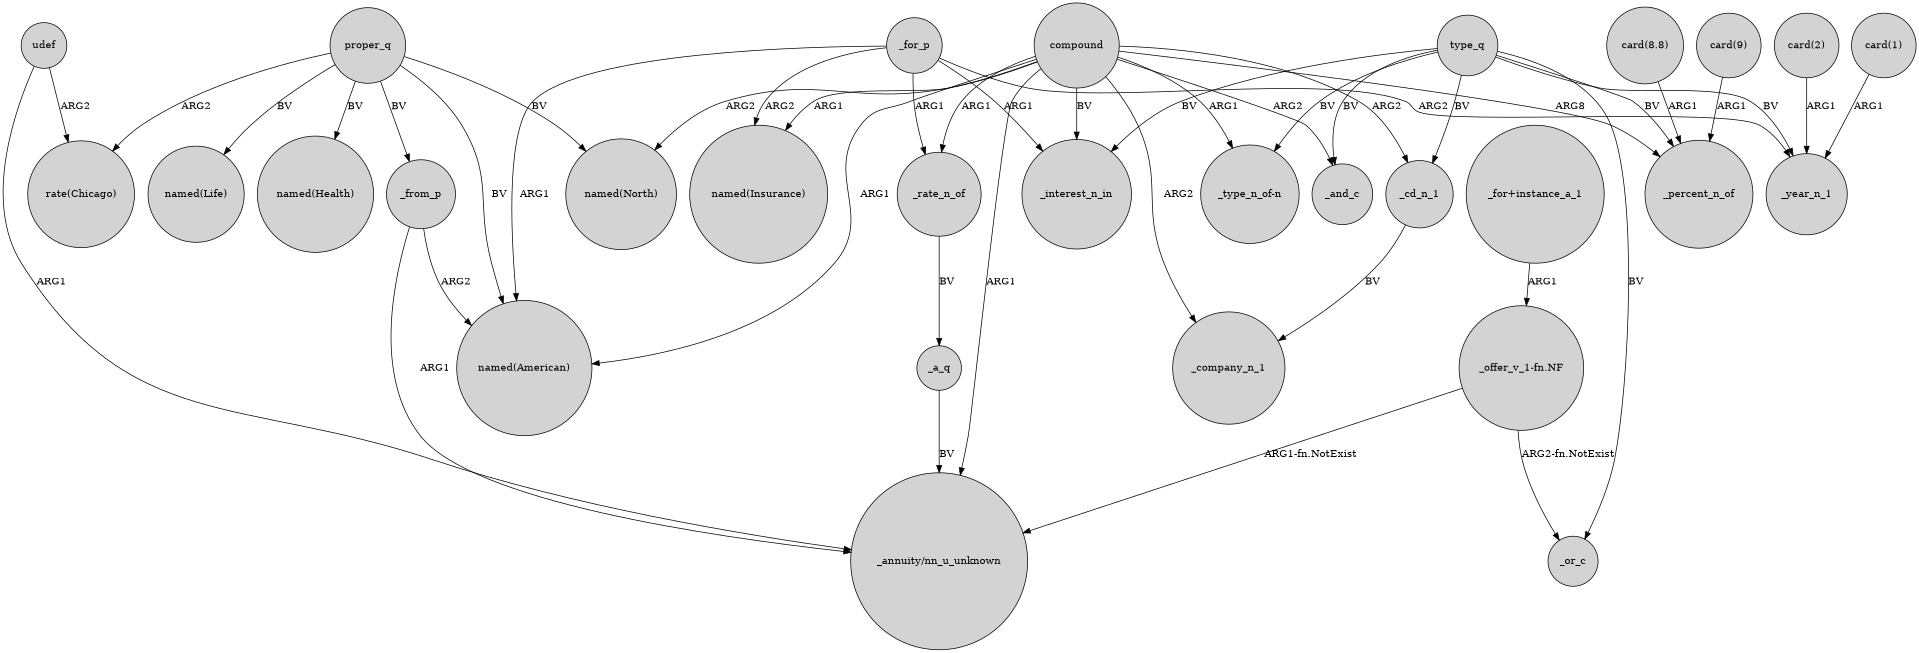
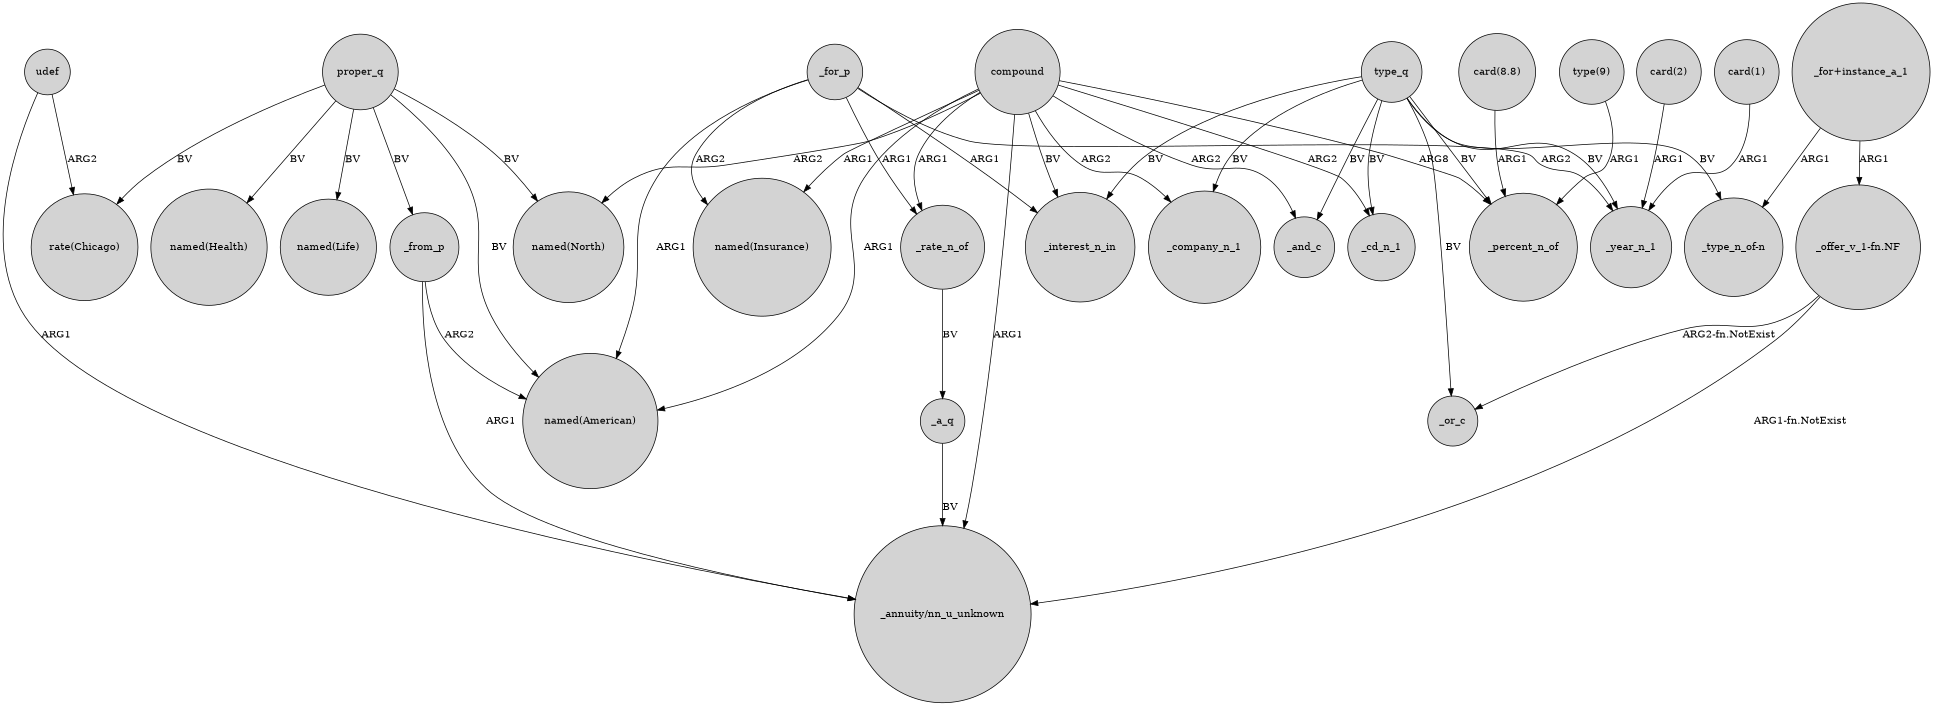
(1729, 45) -> (1592, 72)
(1180, 86) -> (1794, 165)
(196, 107) -> (185, 160)
(1353, 289) -> (1277, 117)
